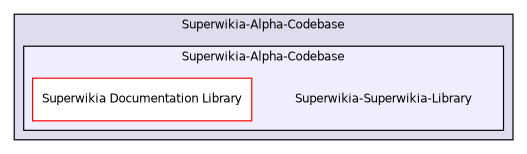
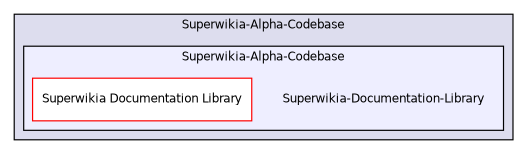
(384, 100) -> (384, 100)
